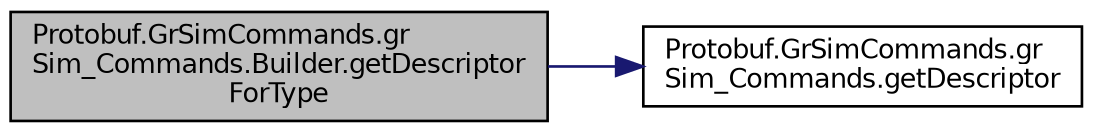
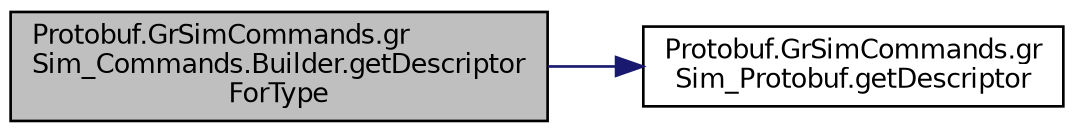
(863, 66) -> (853, 66)
